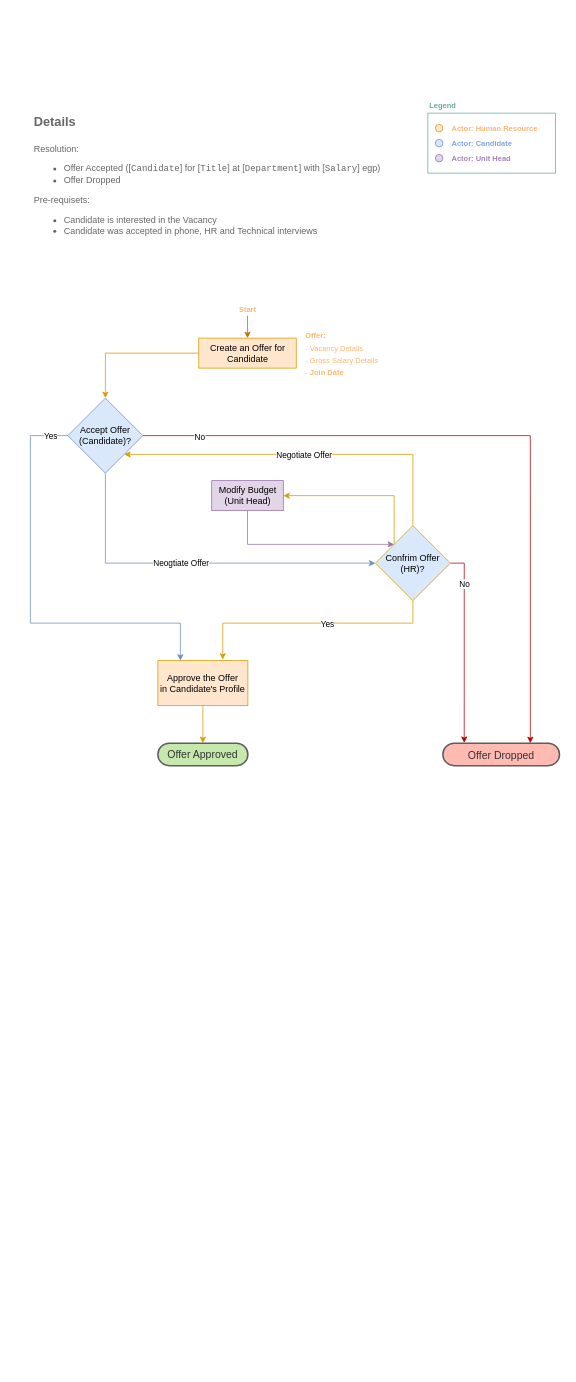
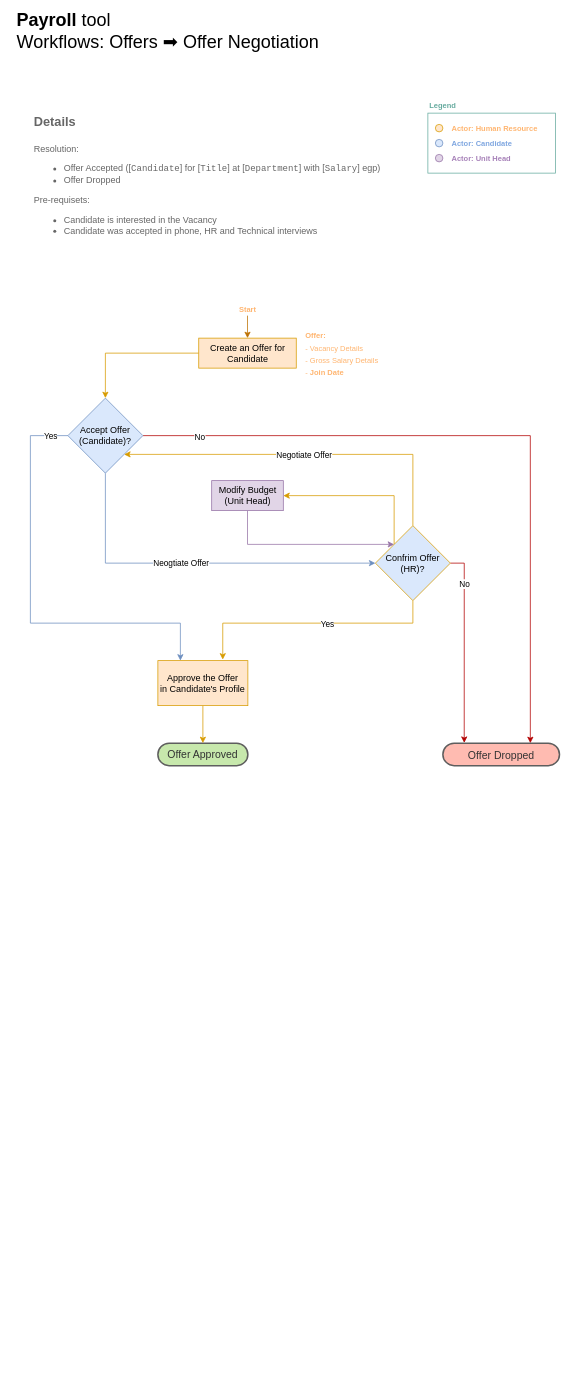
none -> (173, 30)
